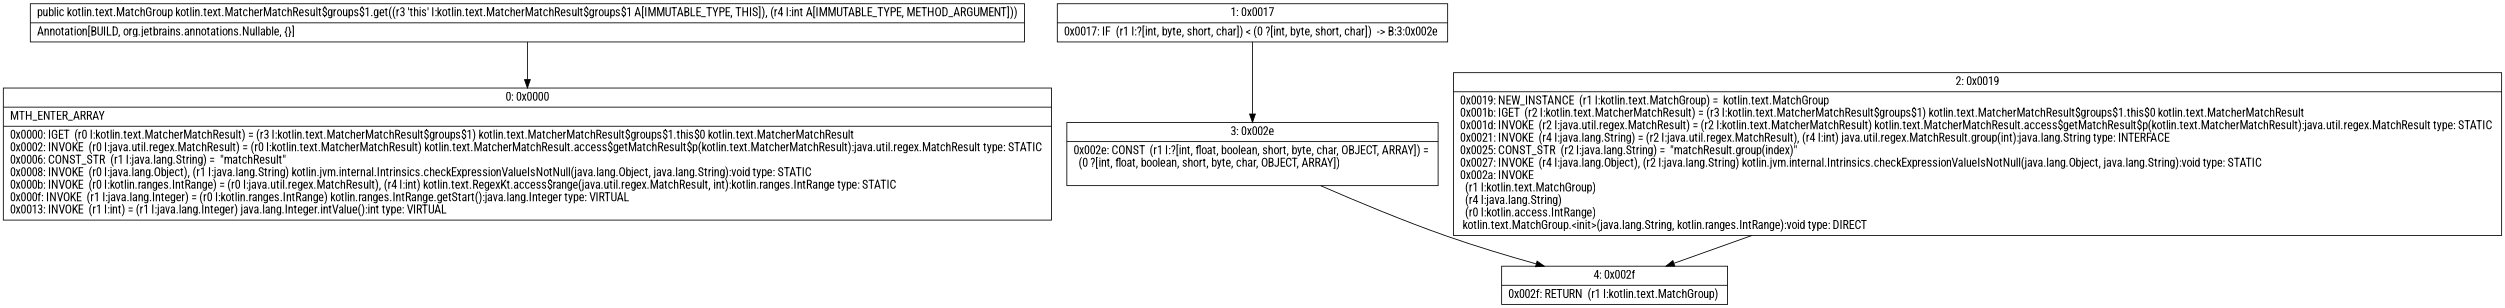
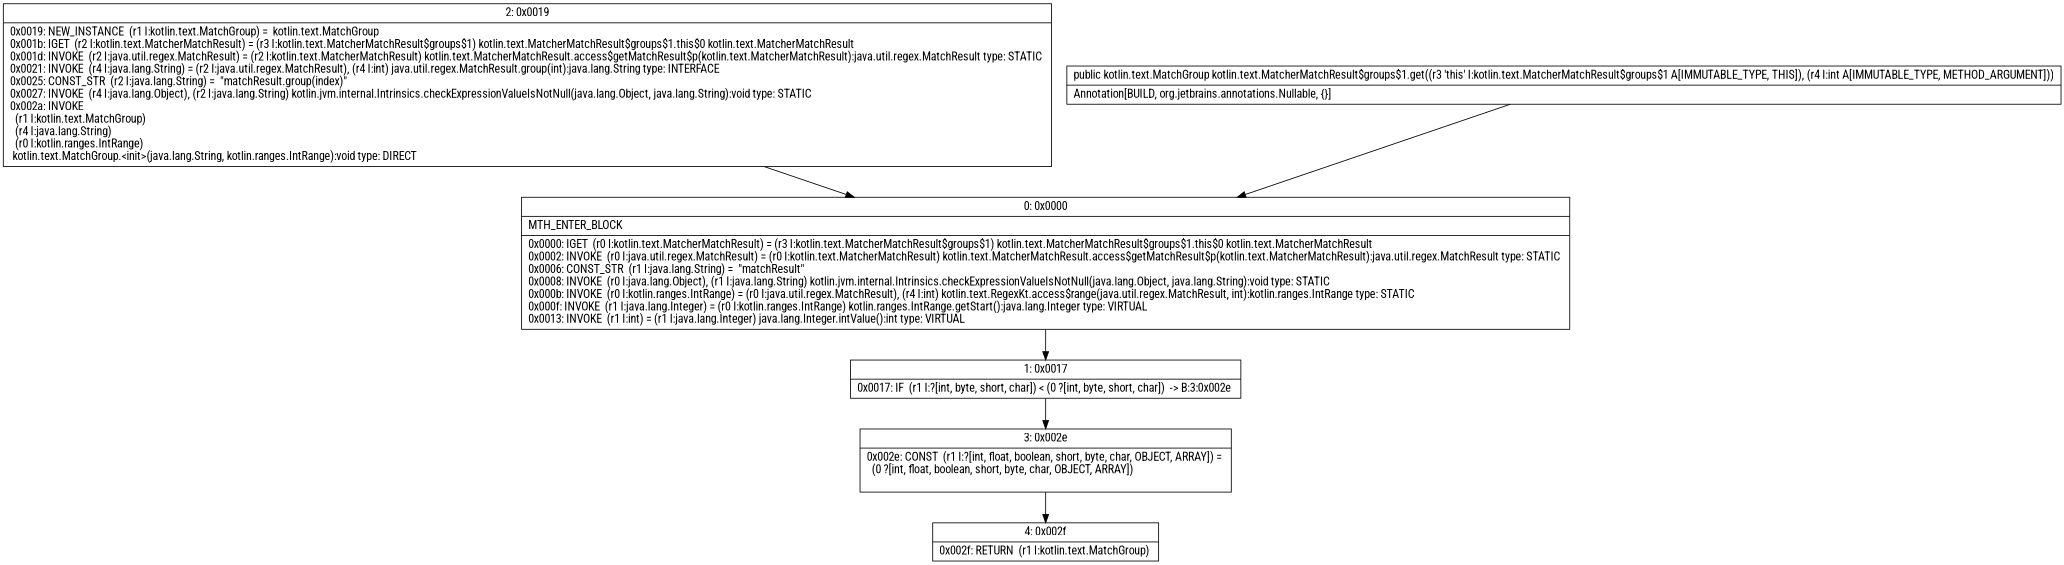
(58, 116) -> (576, 225)
(1528, 213) -> (77, 144)
(1713, 249) -> (805, 181)
none -> (1046, 341)
